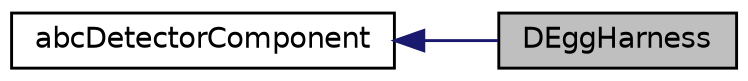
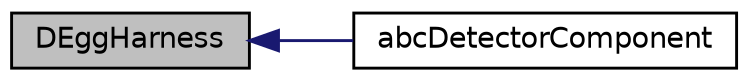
(461, 41) -> (316, 41)
